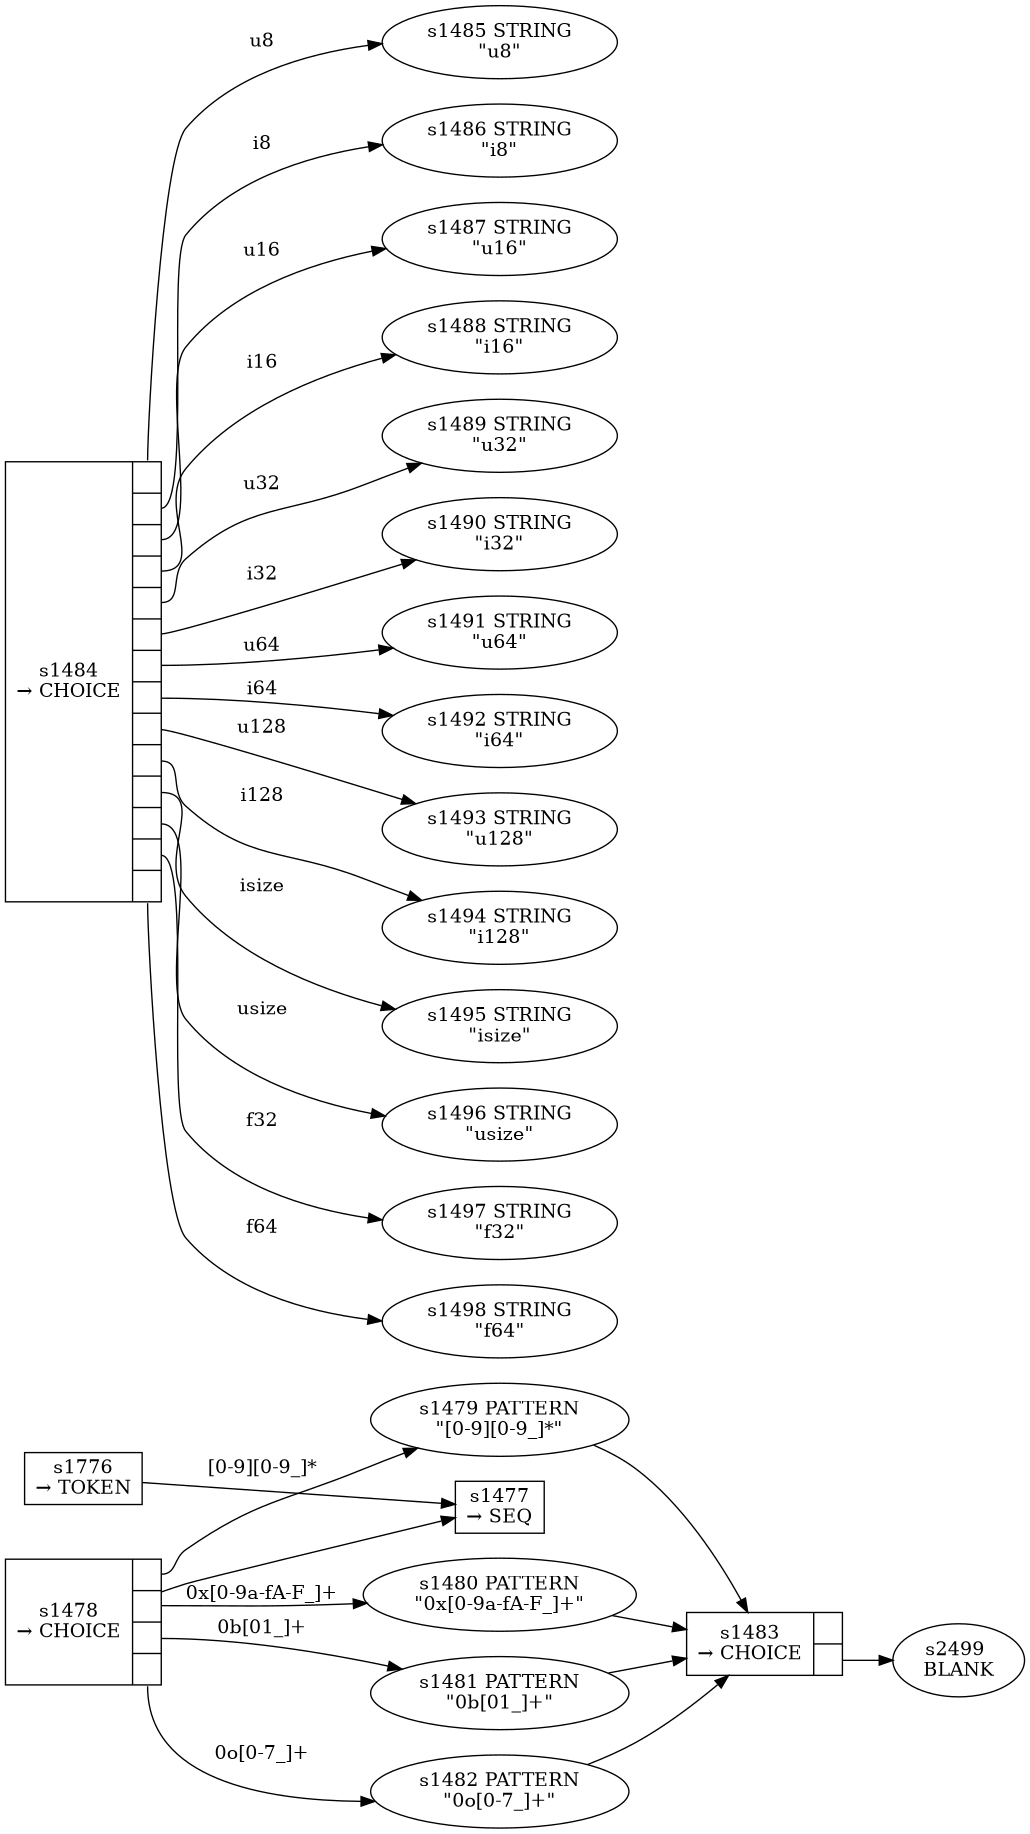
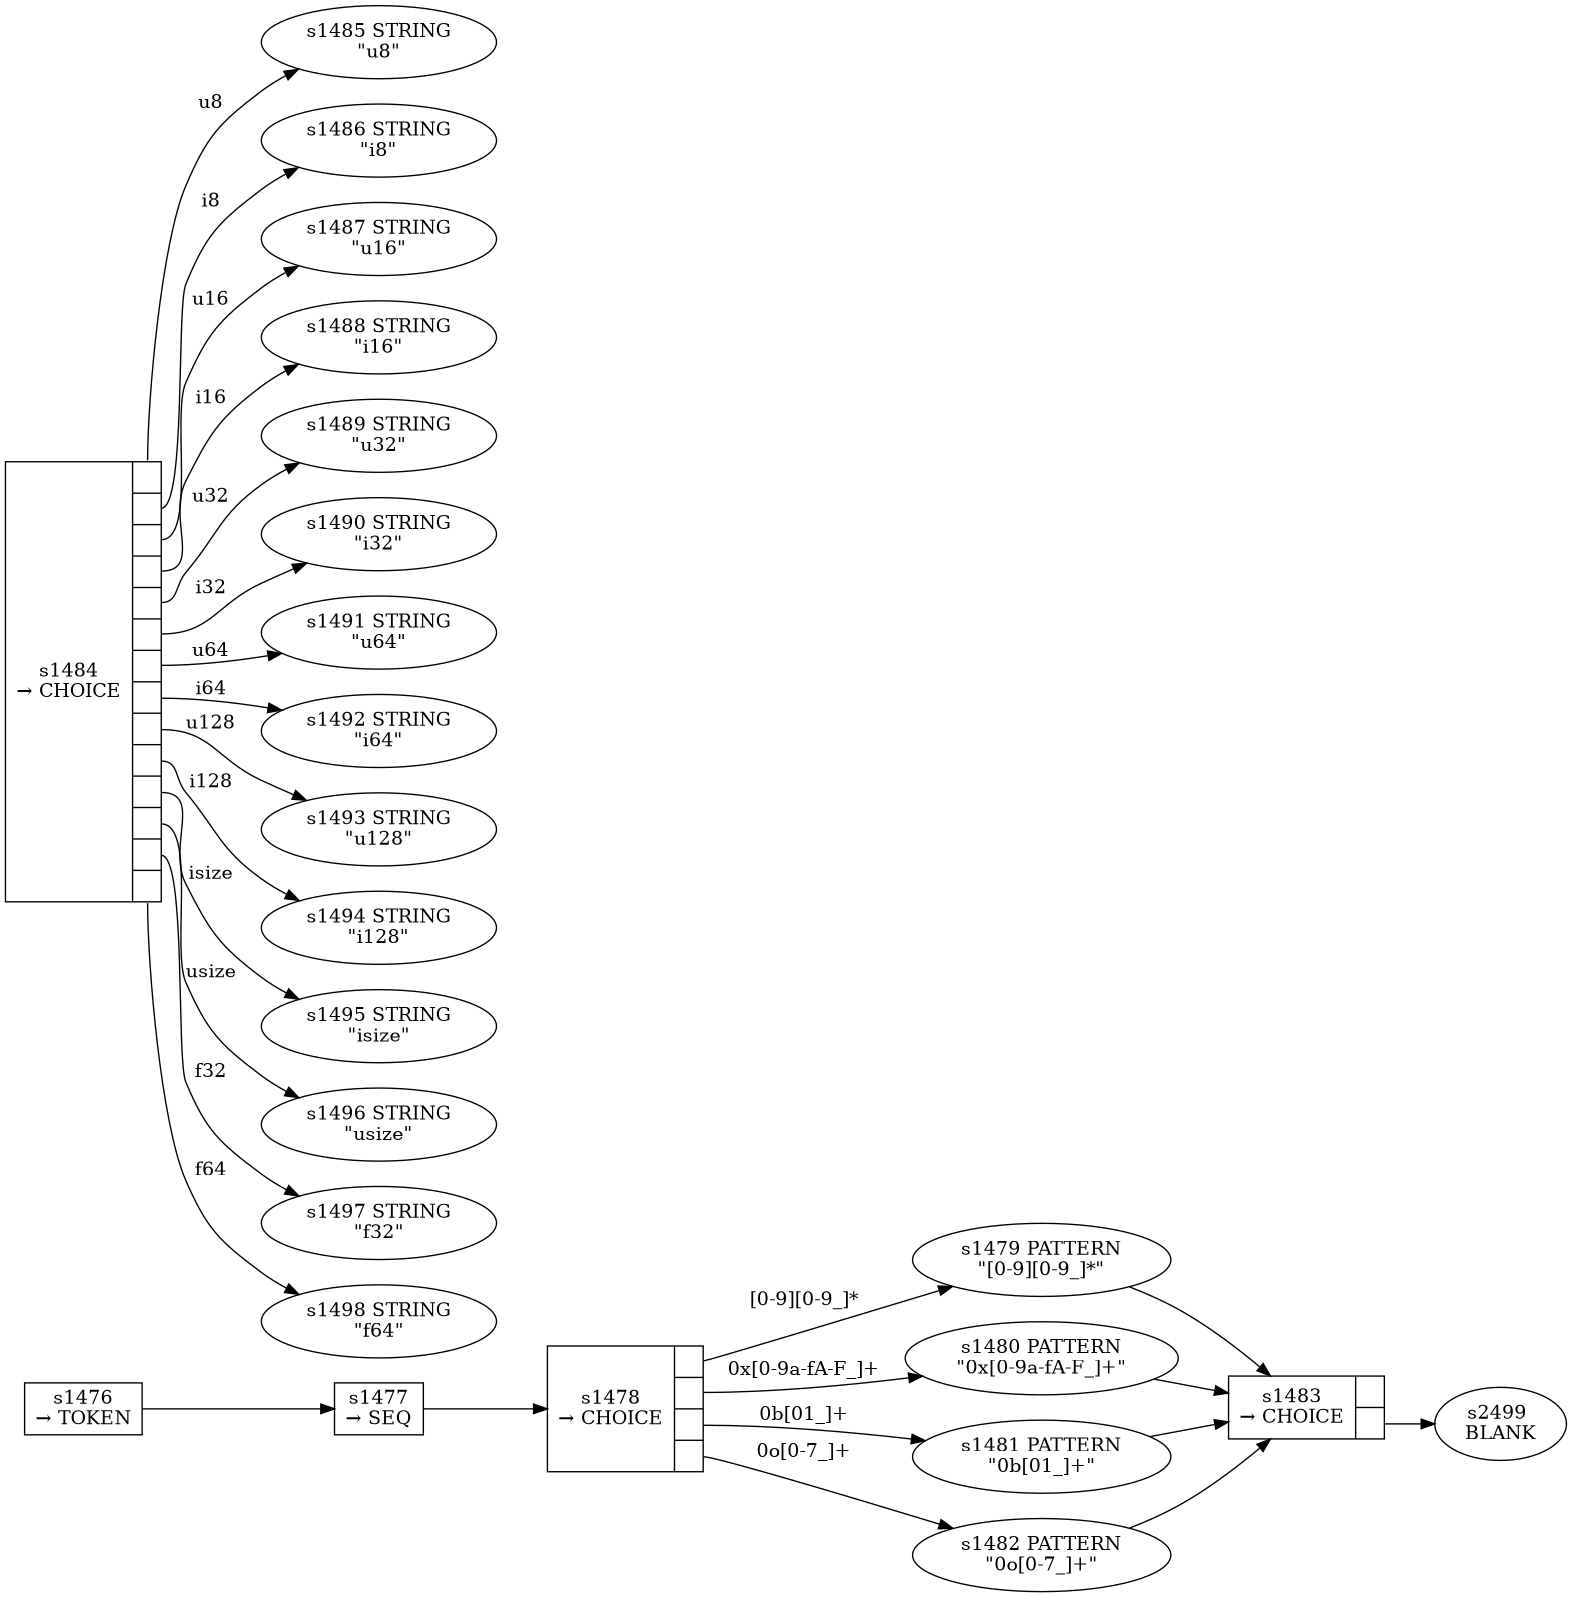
(83, 1479) -> (83, 1409)
(301, 1555) -> (479, 1409)
